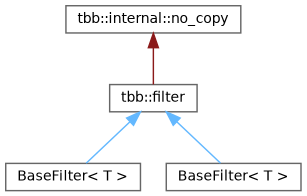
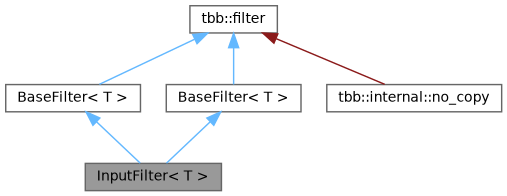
(153, 66) -> (330, 61)
none -> (153, 177)
